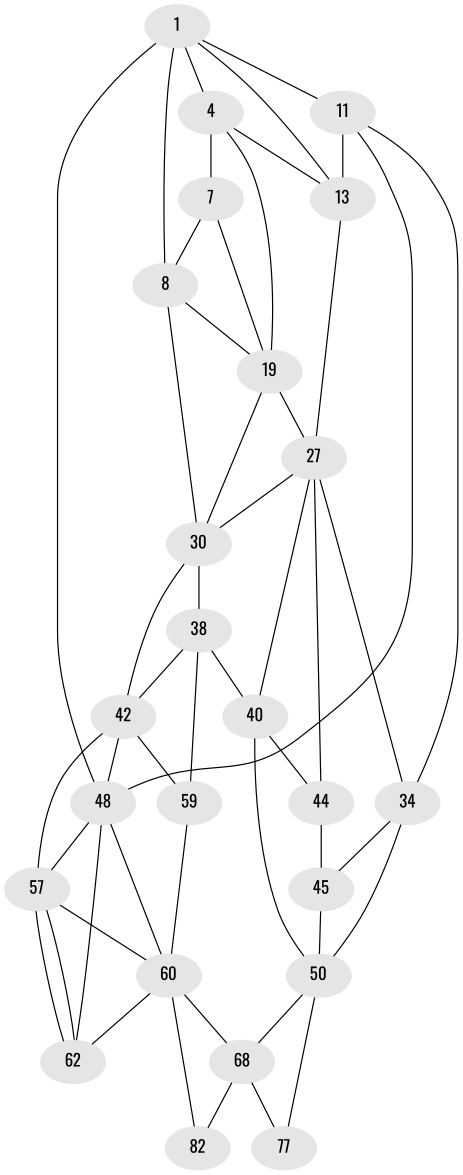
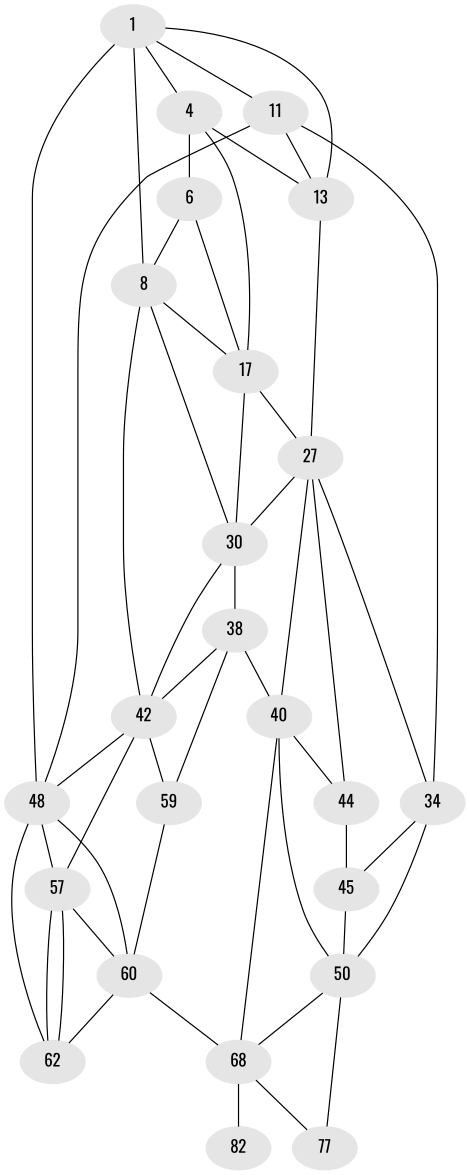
(211, 199) -> (189, 199)
(270, 372) -> (246, 372)
none -> (123, 501)
none -> (259, 889)
(183, 1062) -> none
